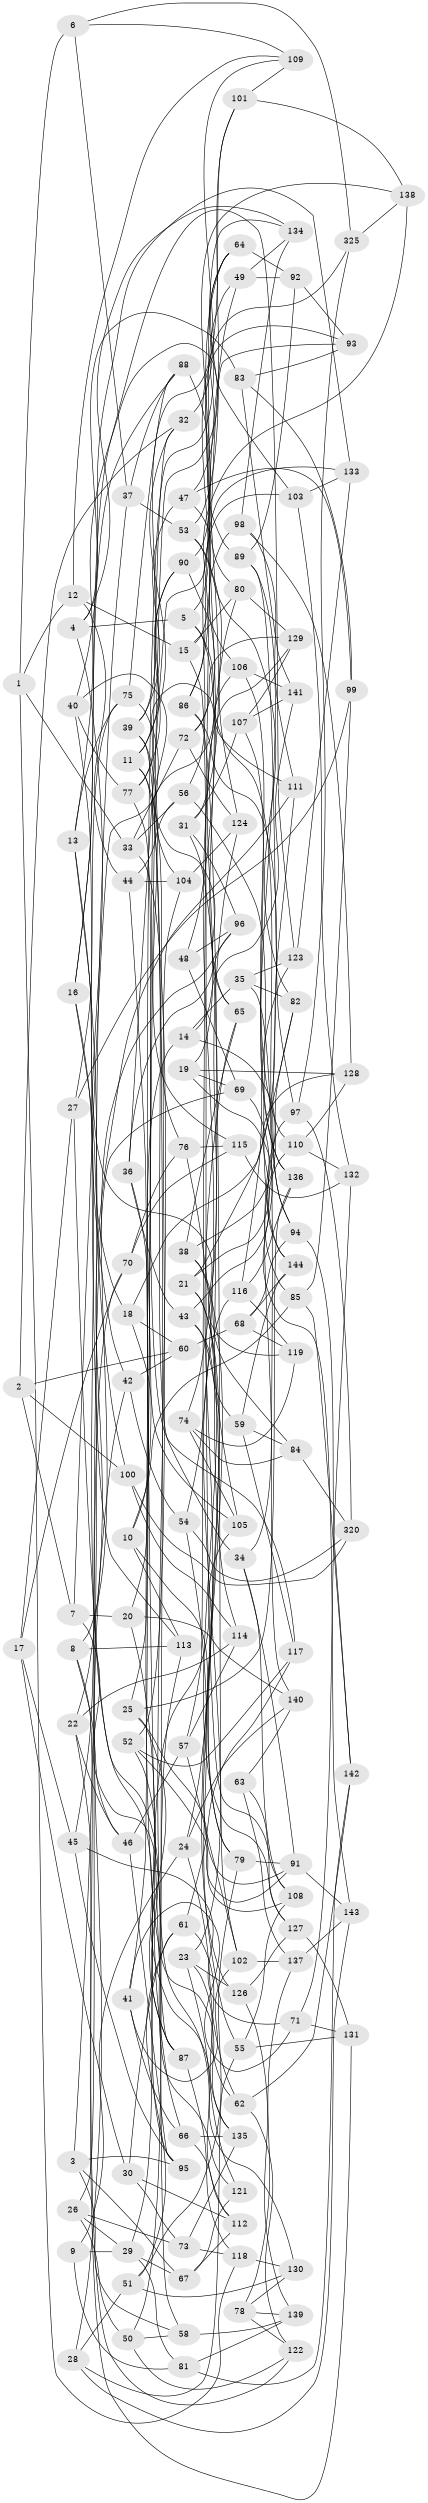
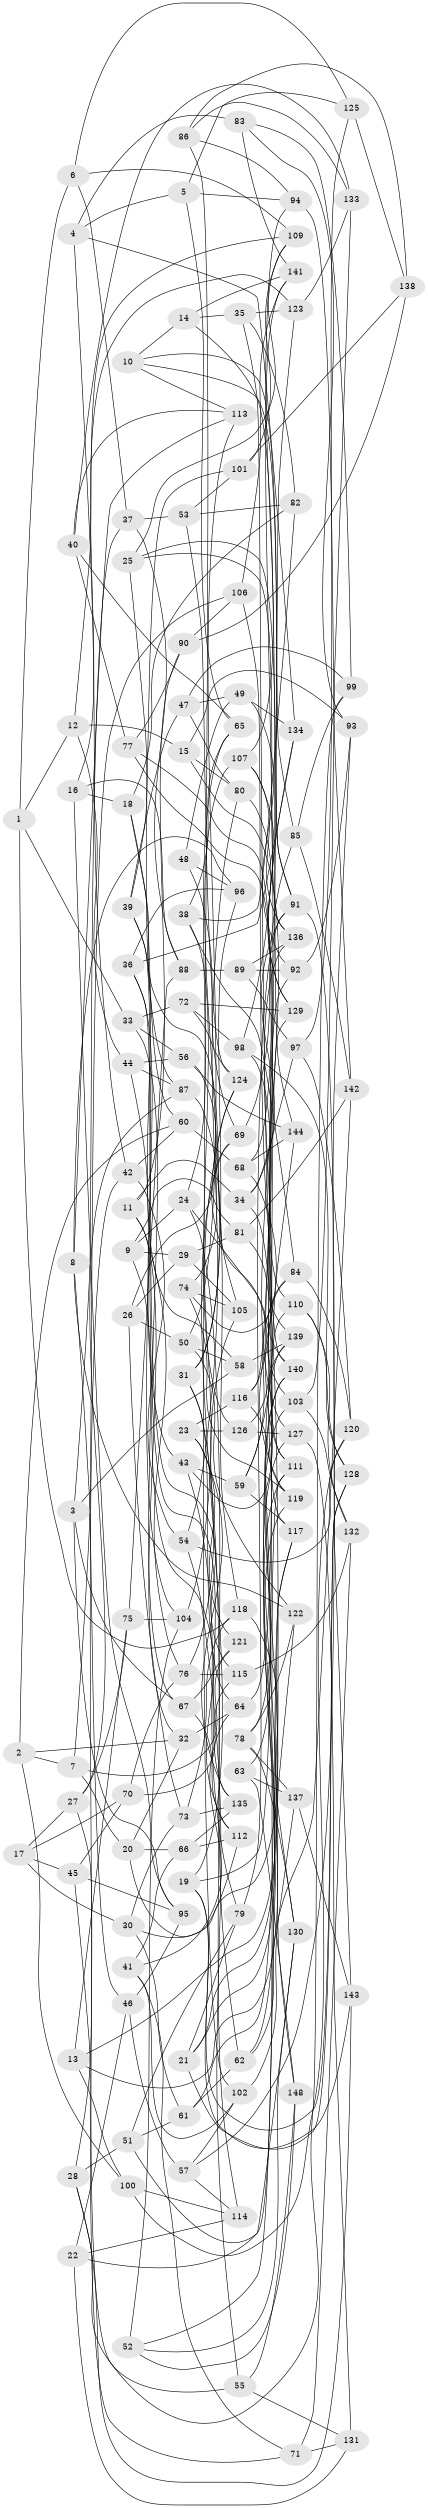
(352, 241) -> (352, 109)
(352, 1531) -> (352, 1430)
(296, 1897) -> (296, 2093)
(156, 2266) -> (149, 1481)
